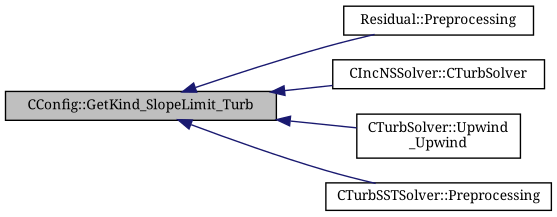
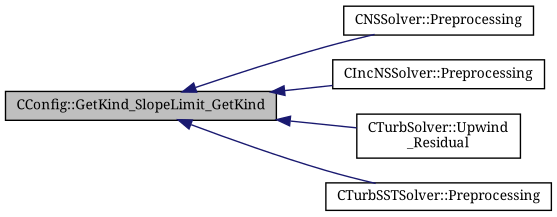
(439, 21) -> (439, 21)
(439, 74) -> (439, 74)
(141, 106) -> (141, 106)
(439, 136) -> (439, 136)
